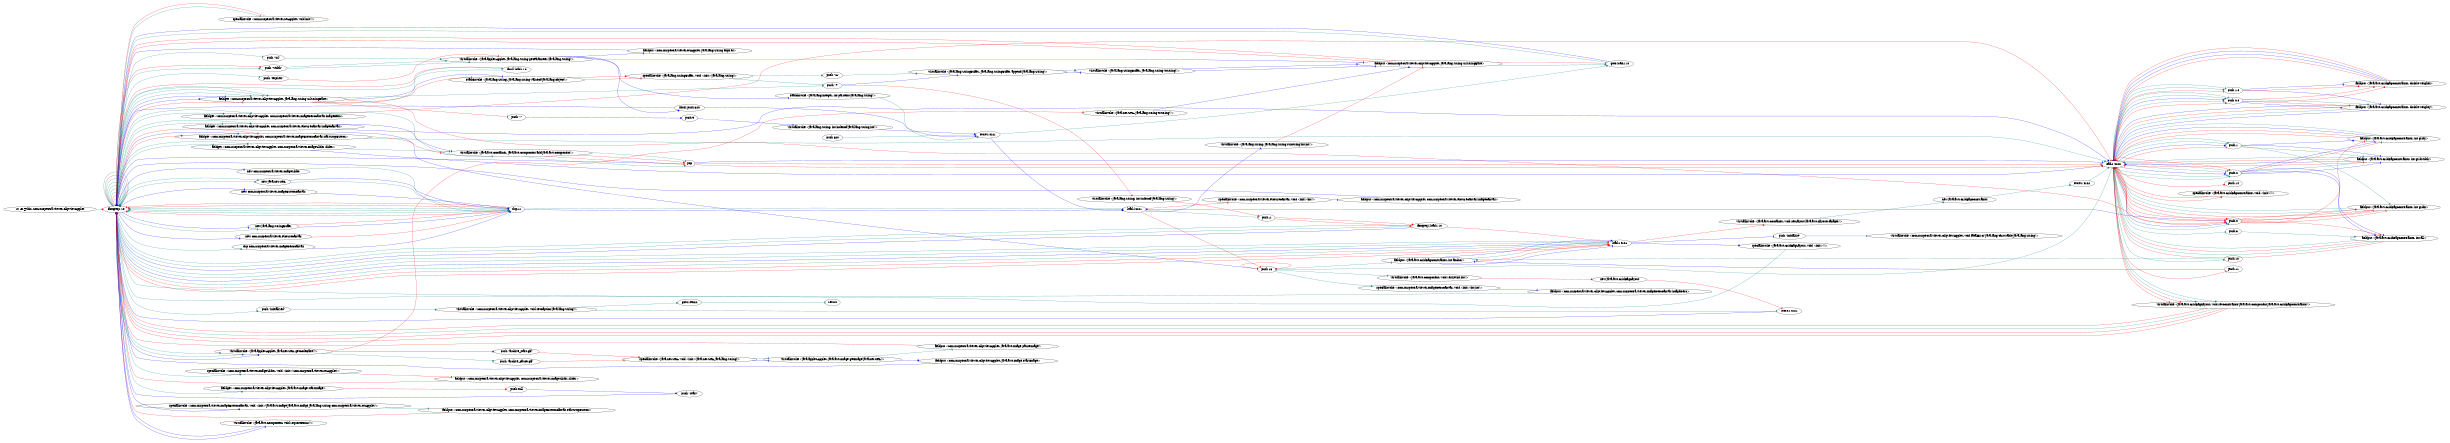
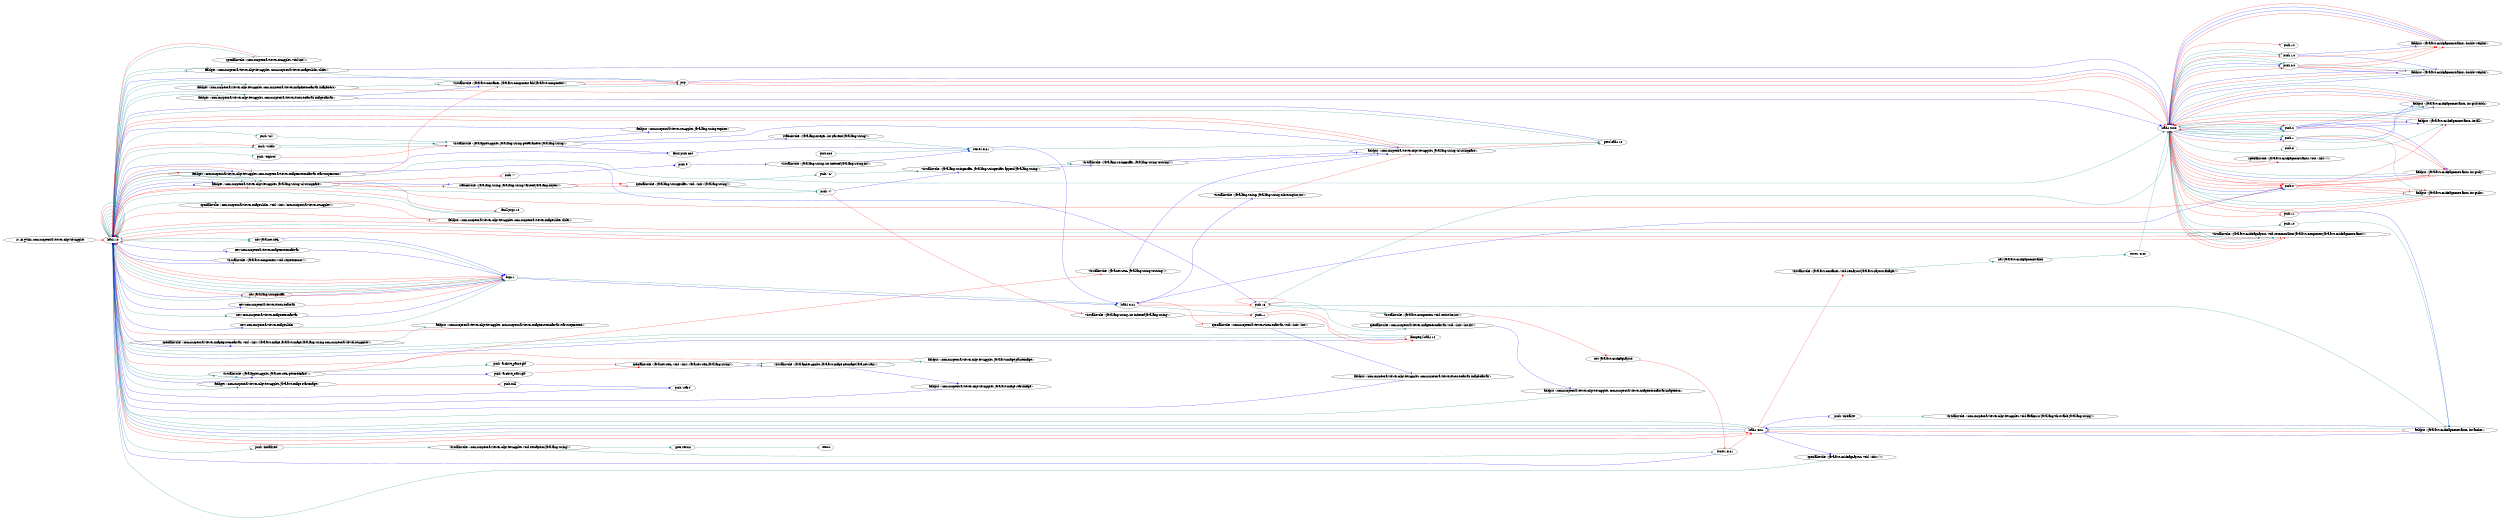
(517, 70) -> (510, 210)
(2297, 143) -> (2369, 139)
(116, 209) -> (113, 240)
(1528, 233) -> (1740, 441)
(273, 247) -> (267, 315)
